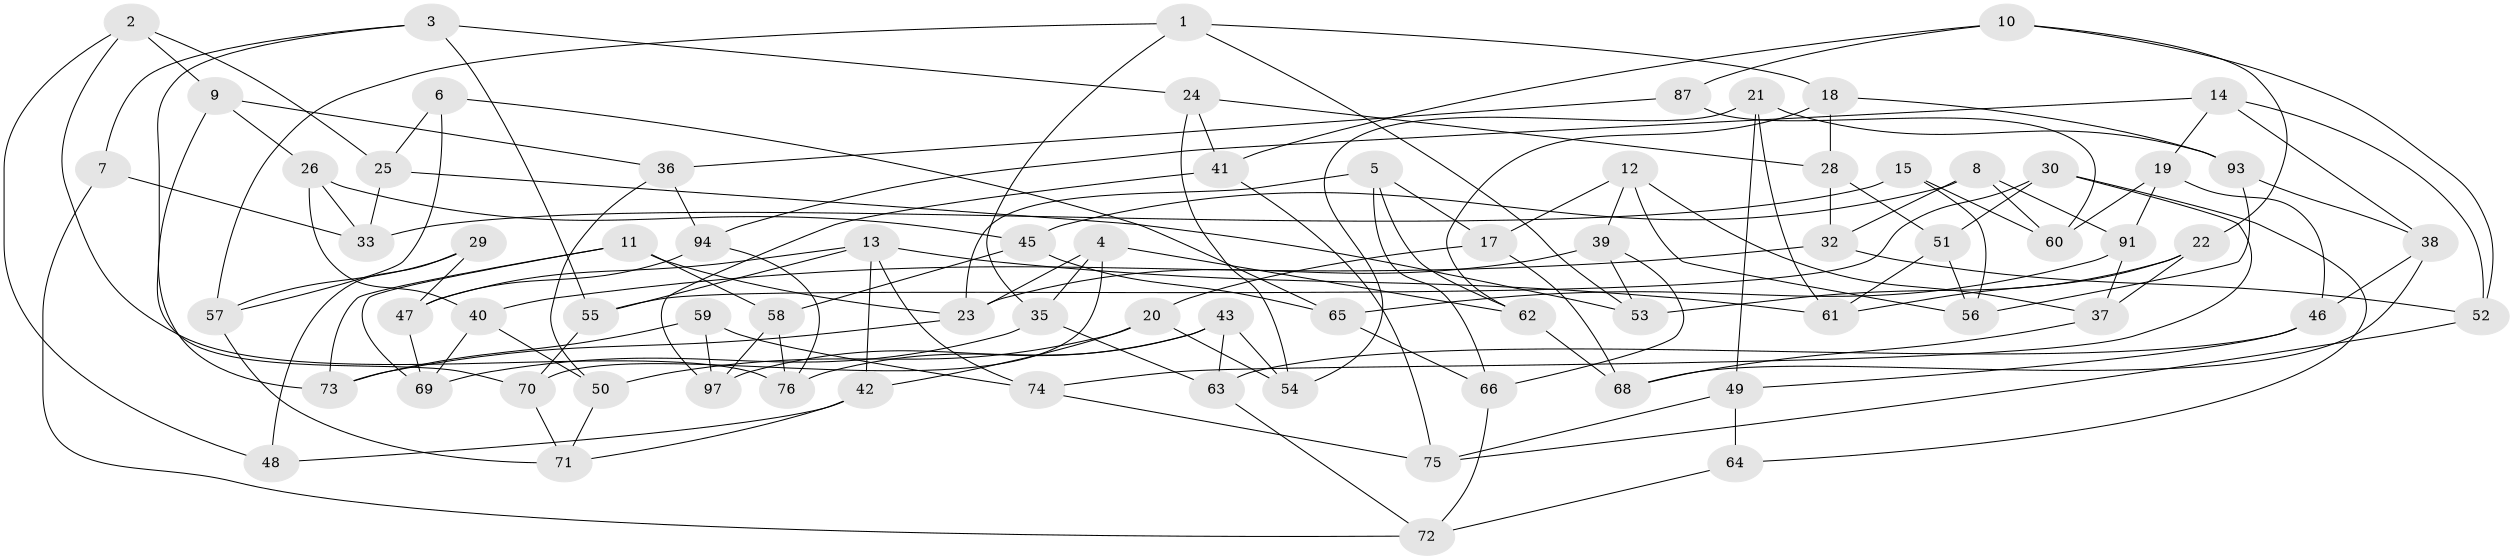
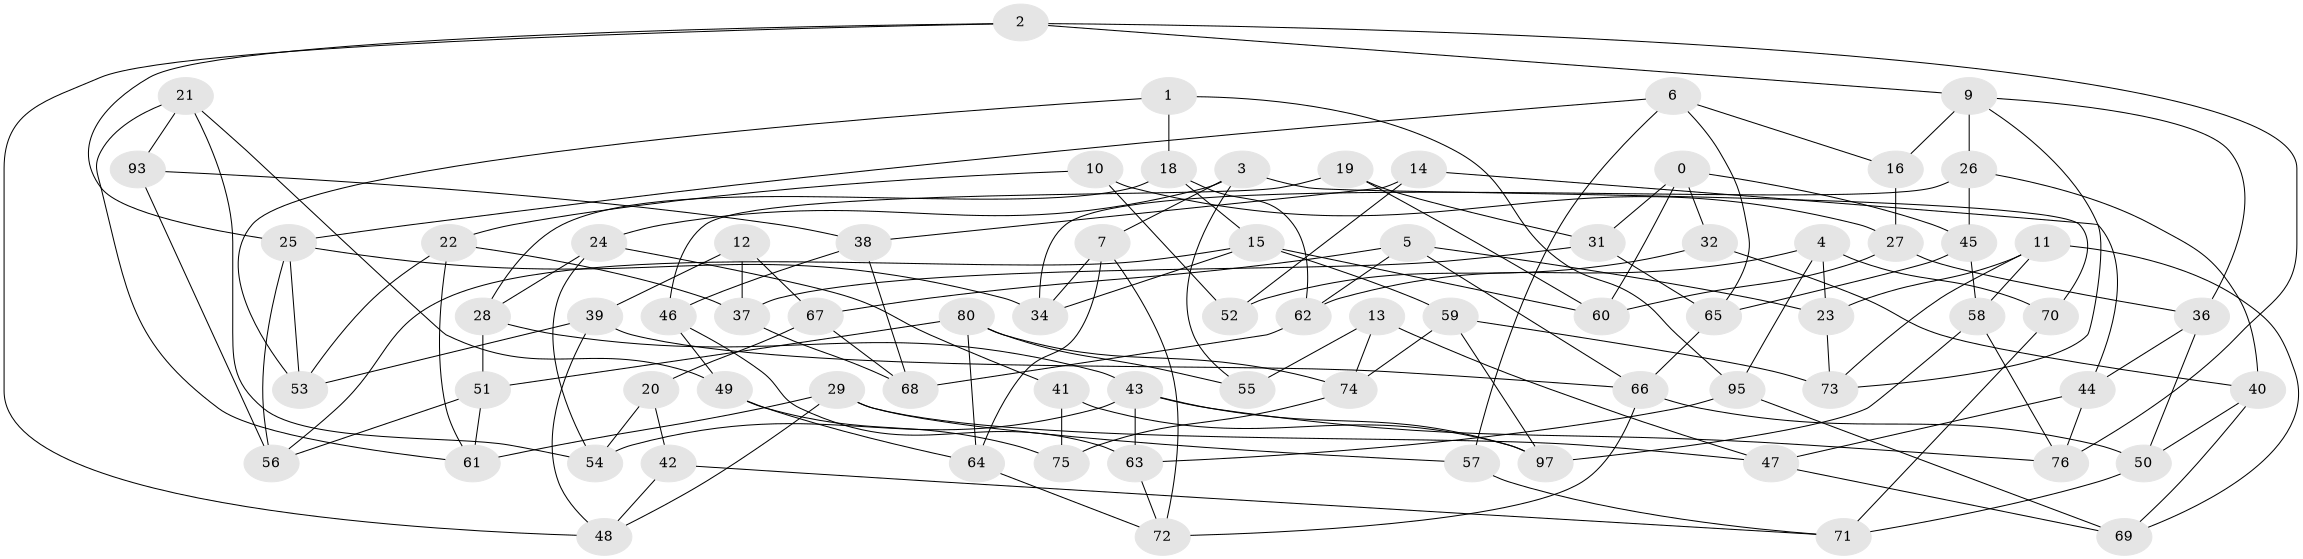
(597, 48) -> none
(1608, 75) -> none
(1683, 96) -> (1896, 243)
(2039, 117) -> (1222, 214)
(2191, 133) -> none
none -> (1896, 169)
(1977, 169) -> (1682, 169)
(2051, 169) -> (967, 316)
(1830, 202) -> (873, 343)
(366, 243) -> (1040, 316)
(703, 243) -> (2088, 390)
(1489, 243) -> (816, 316)
(2128, 243) -> (1598, 243)
(1281, 271) -> (553, 430)
none -> (1348, 274)
(1397, 283) -> (647, 429)
(1796, 284) -> (265, 357)
(869, 316) -> none
(1040, 316) -> (1737, 390)
none -> (1072, 341)
(559, 353) -> none
(879, 359) -> (1893, 424)
(1959, 398) -> none
